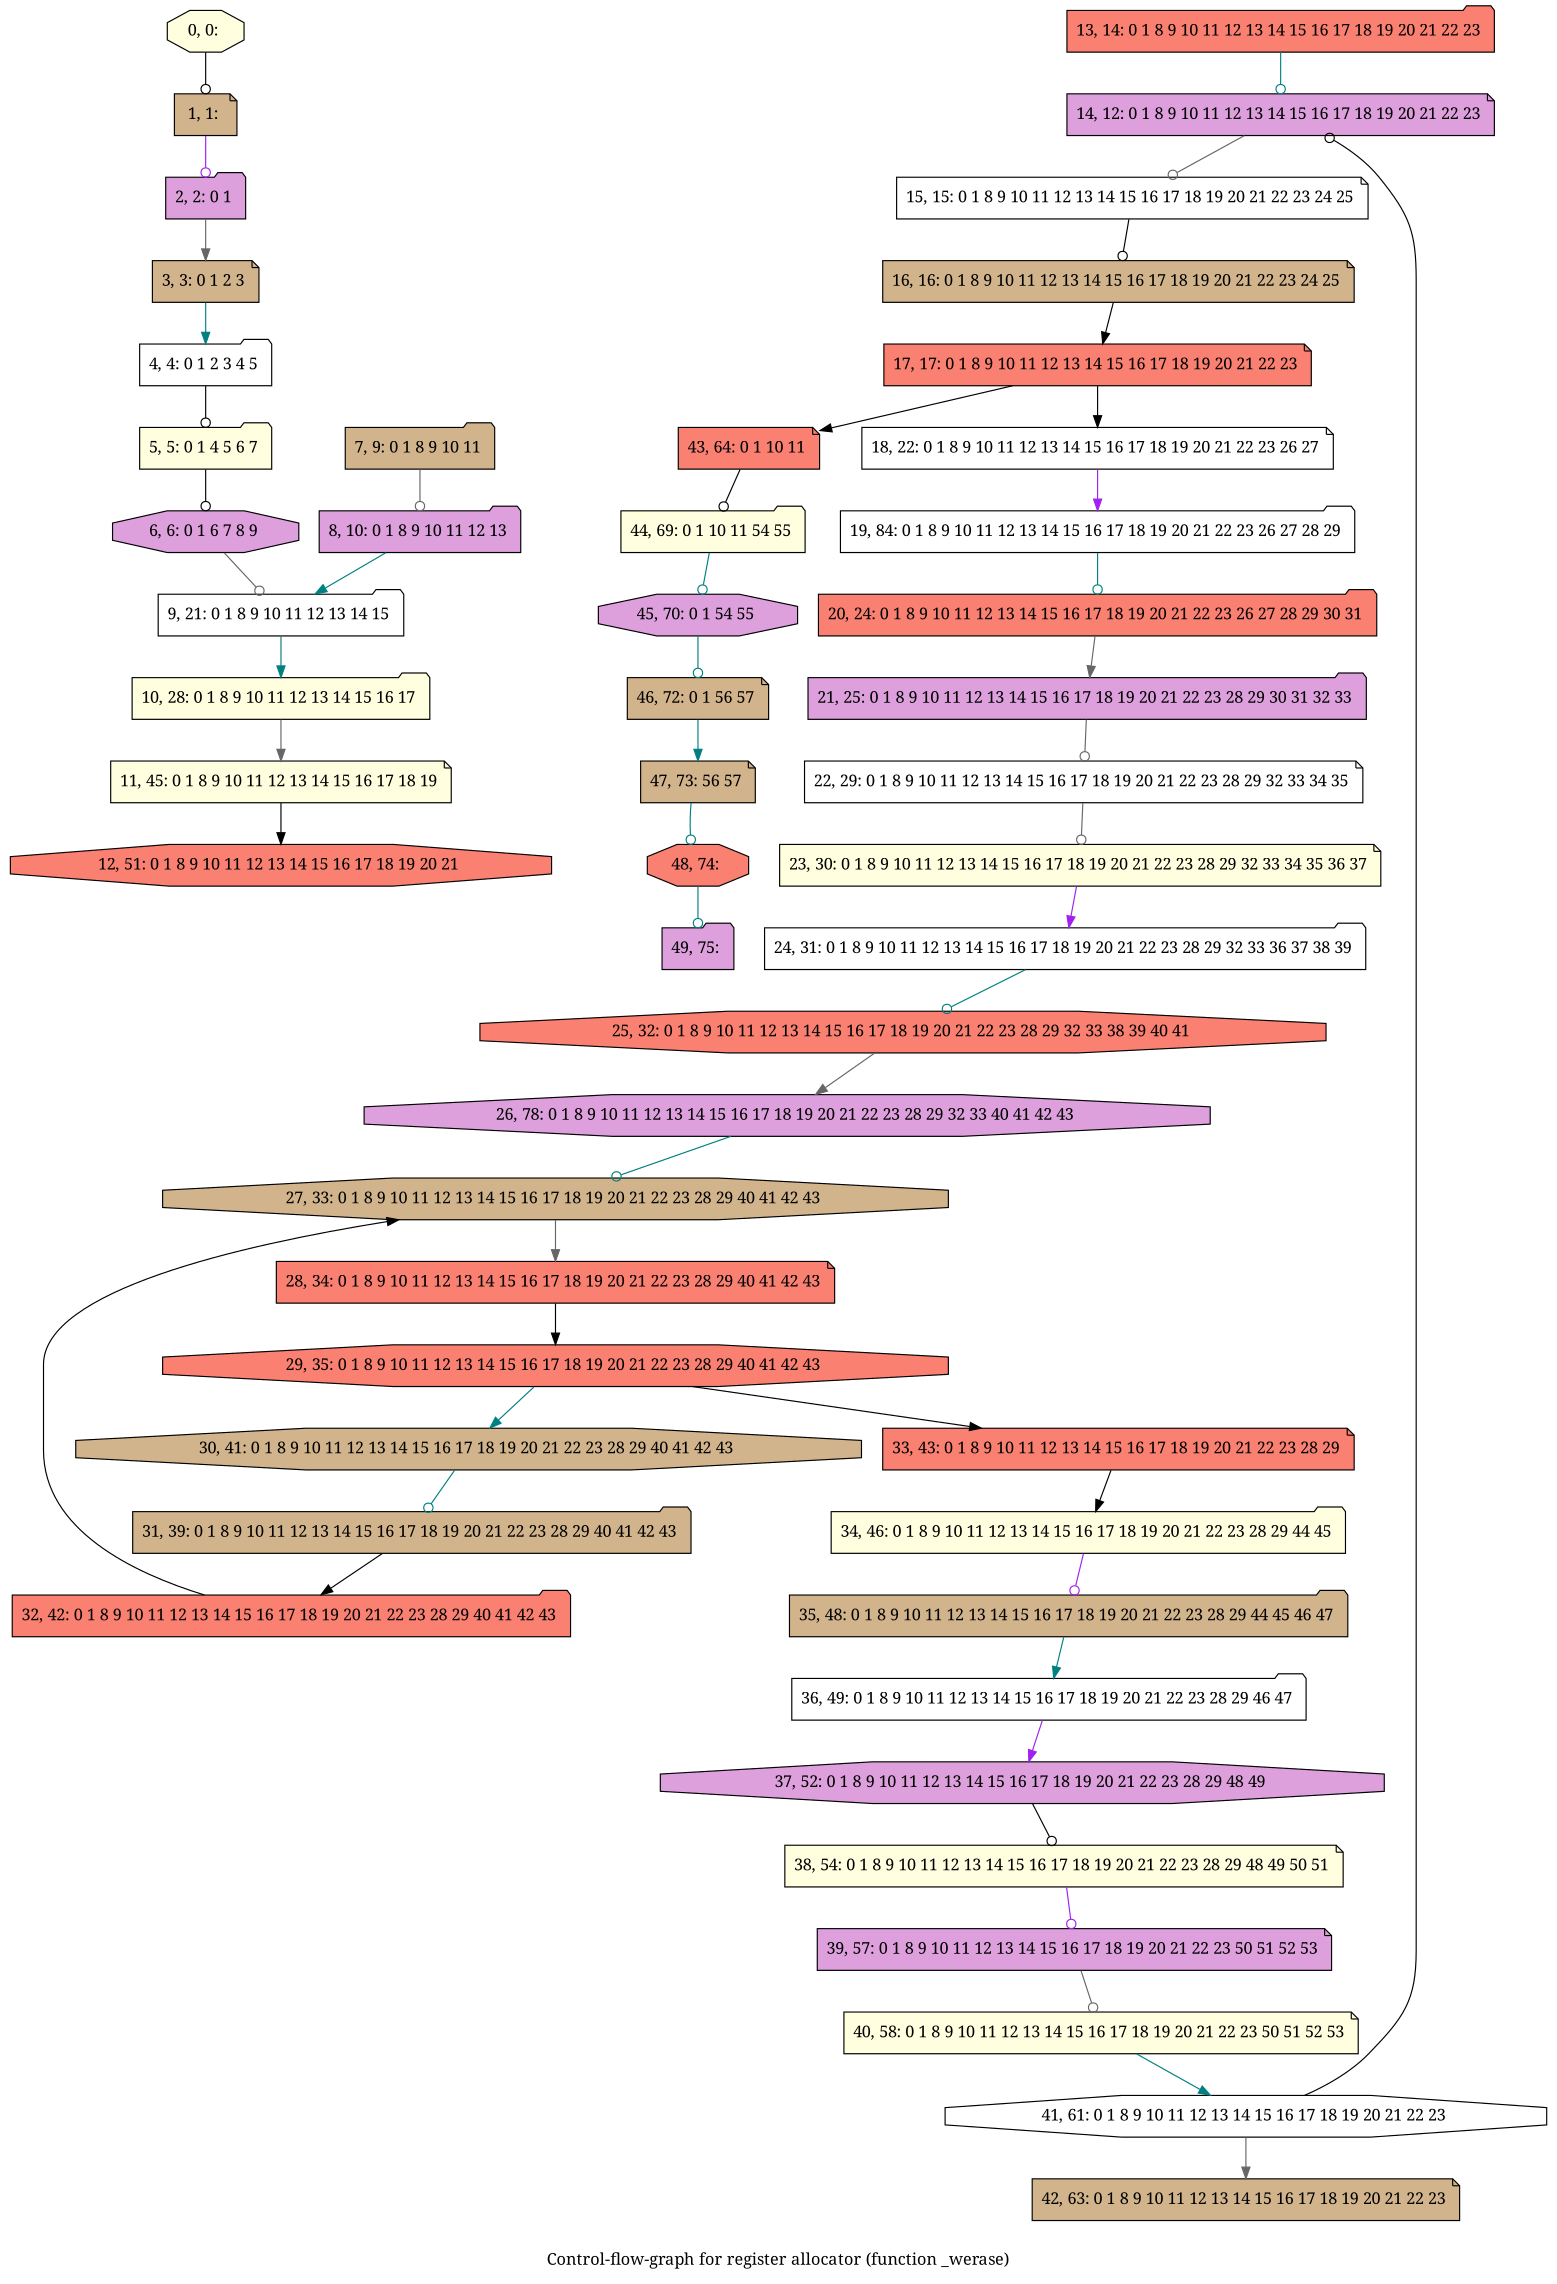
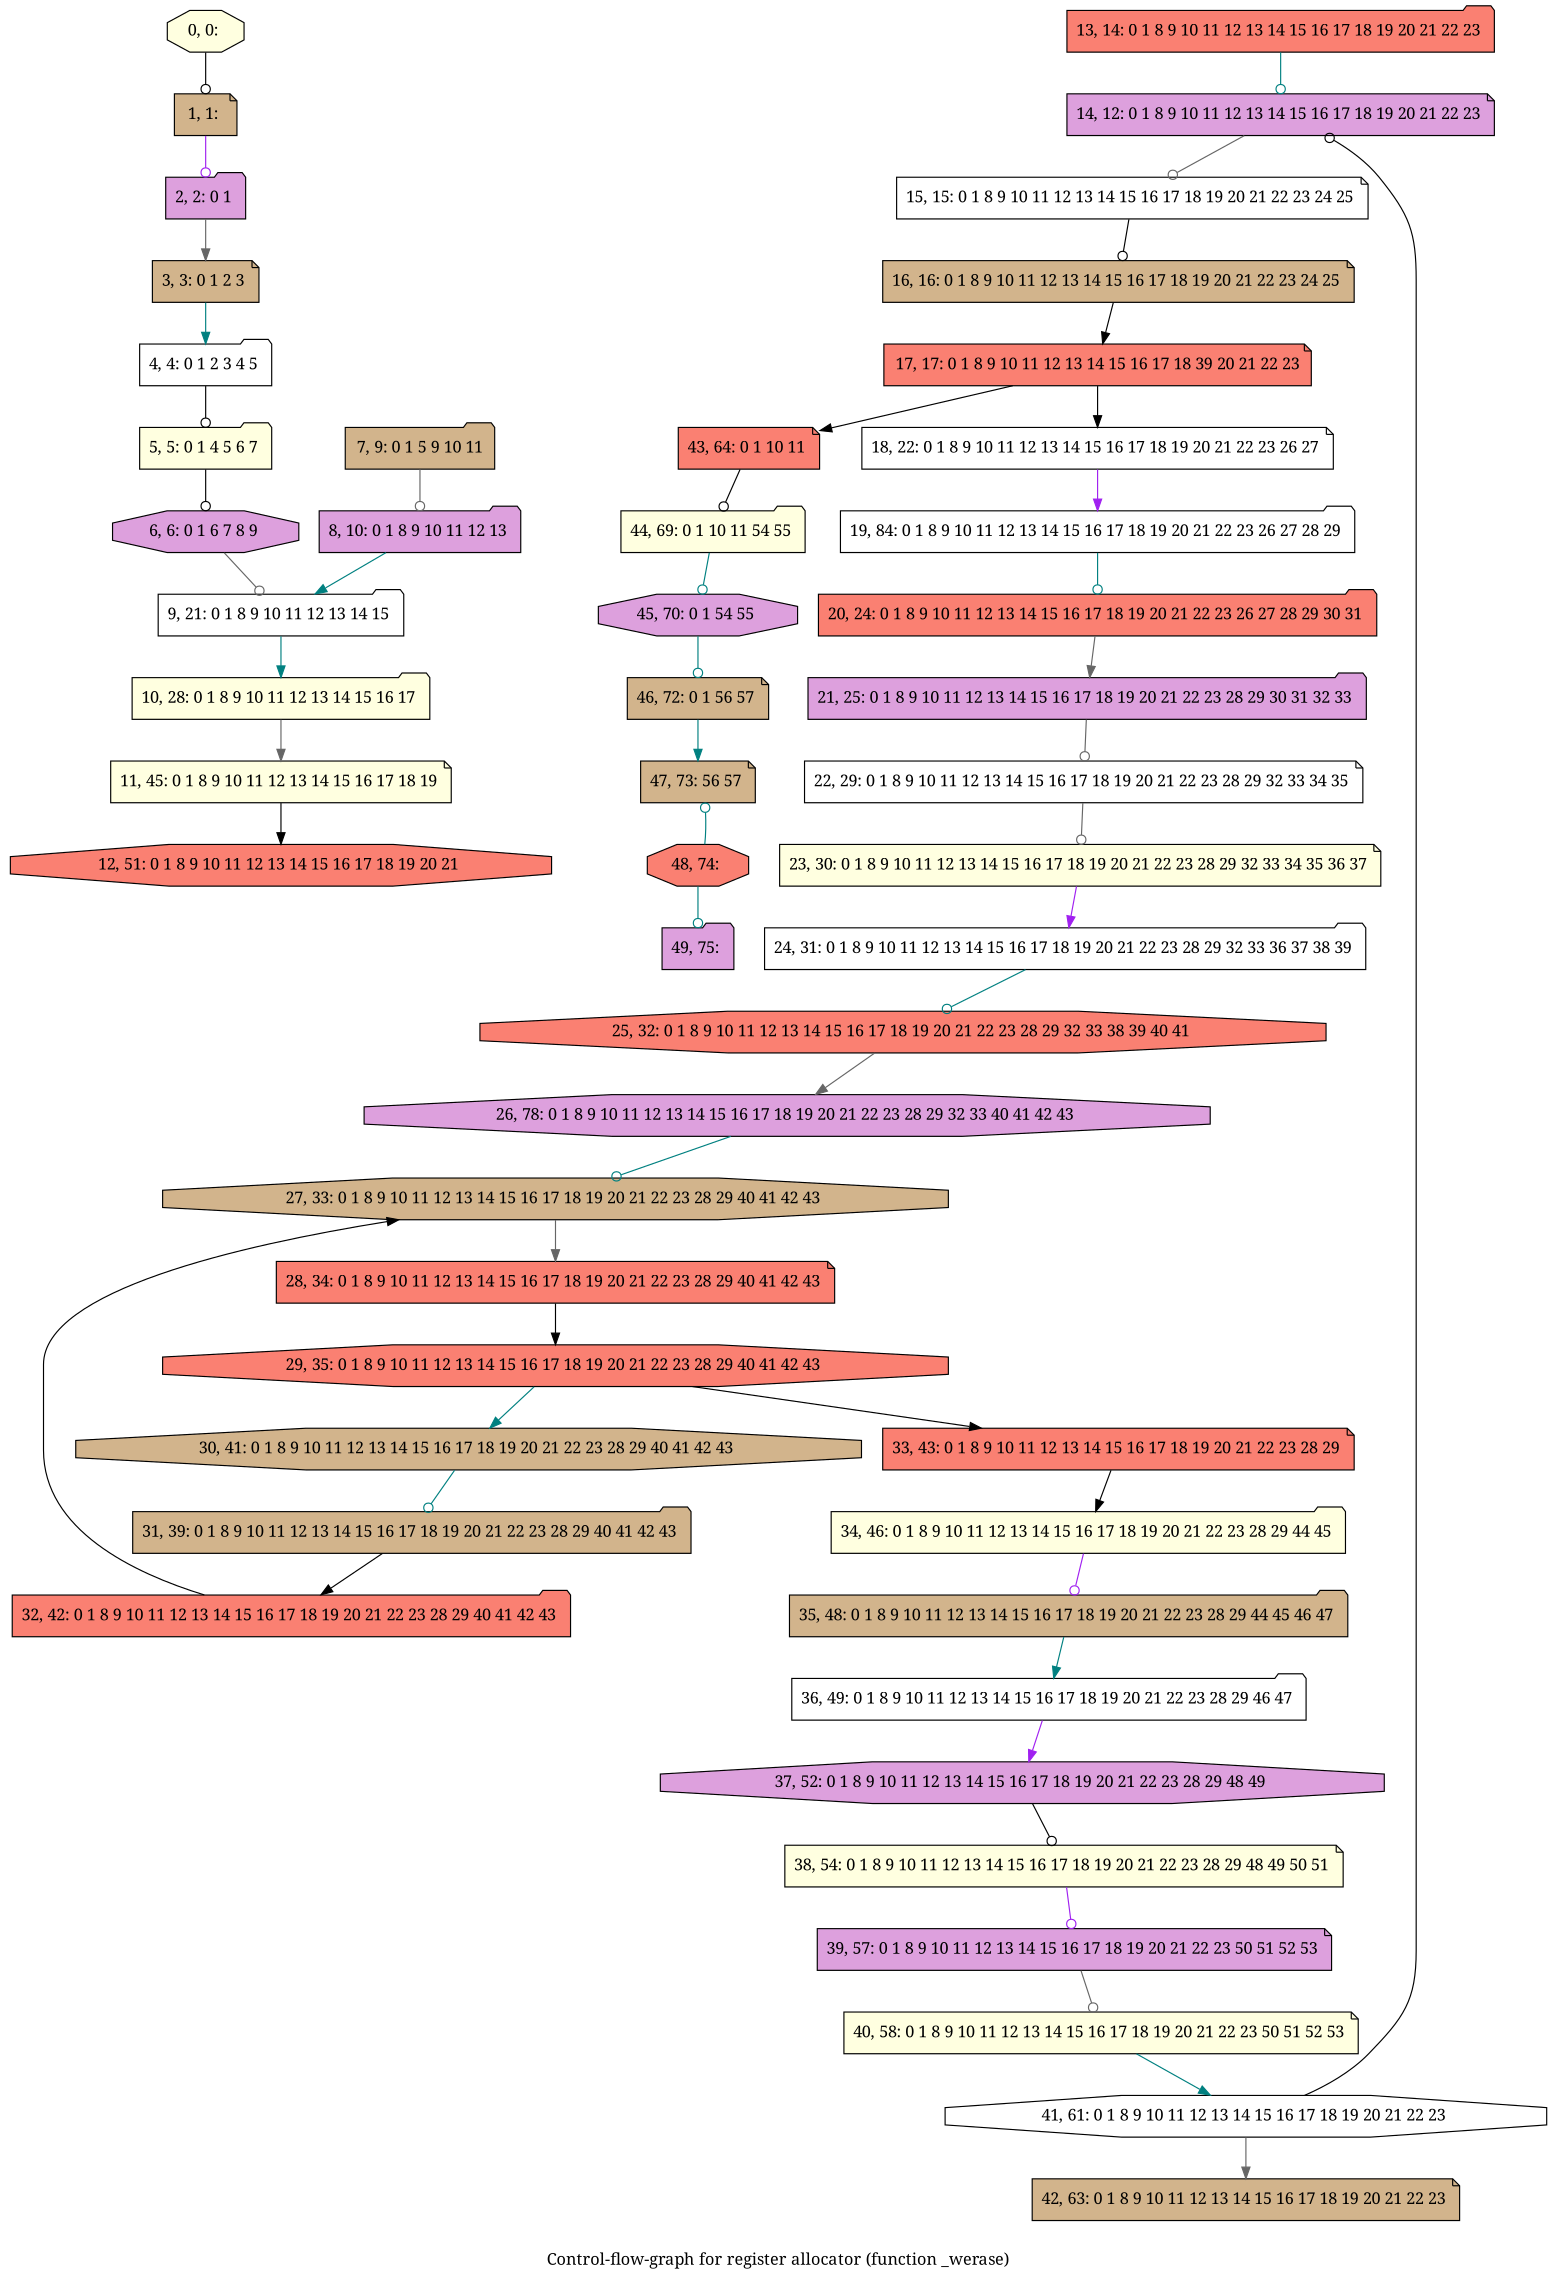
(1098, 365) -> (1098, 365)
(420, 448) -> (420, 448)
(690, 819) -> (706, 828)
